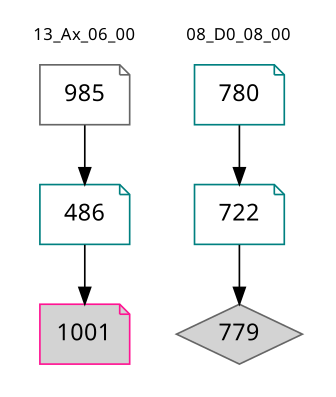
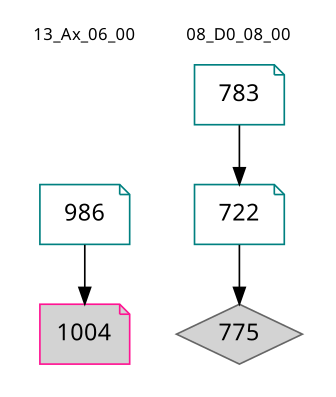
(85, 95) -> none
(239, 95) -> (239, 95)
(85, 214) -> (85, 214)
(85, 334) -> (85, 334)
(239, 334) -> (239, 334)
